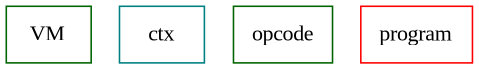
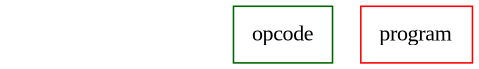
(49, 35) -> none
(162, 35) -> none
